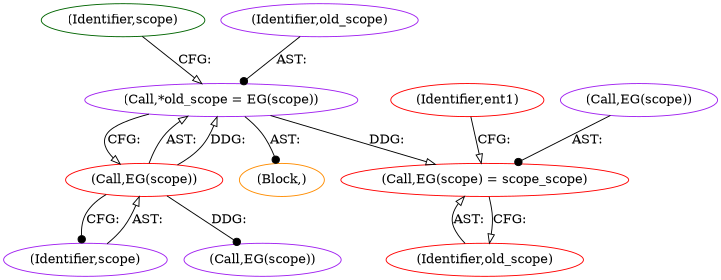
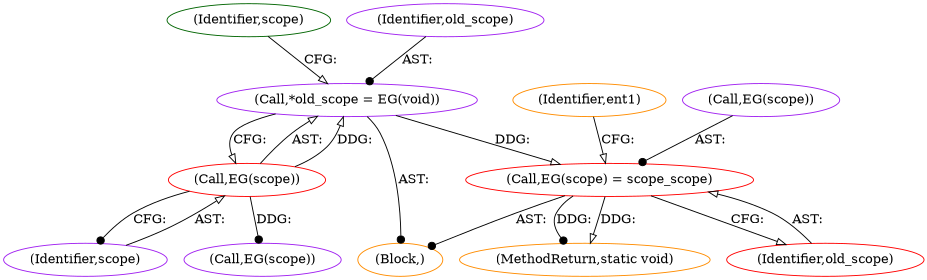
(221, 100) -> (347, 100)
(467, 100) -> (589, 100)
none -> (500, 219)
none -> (585, 260)
